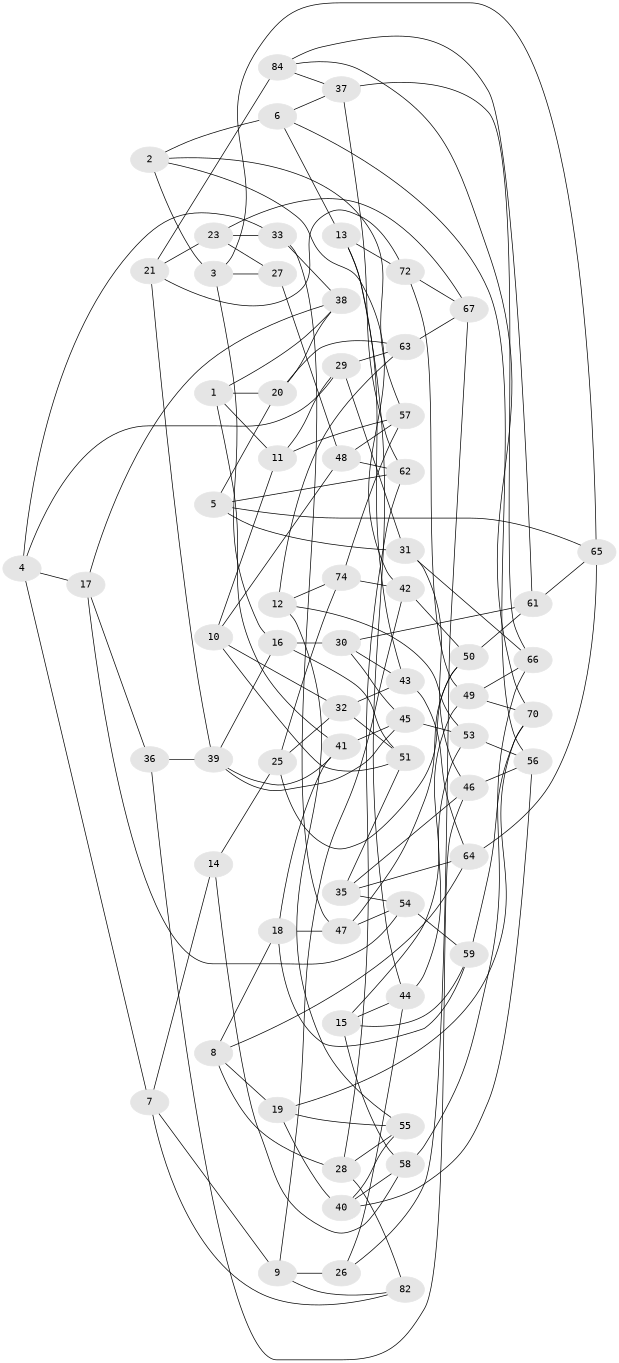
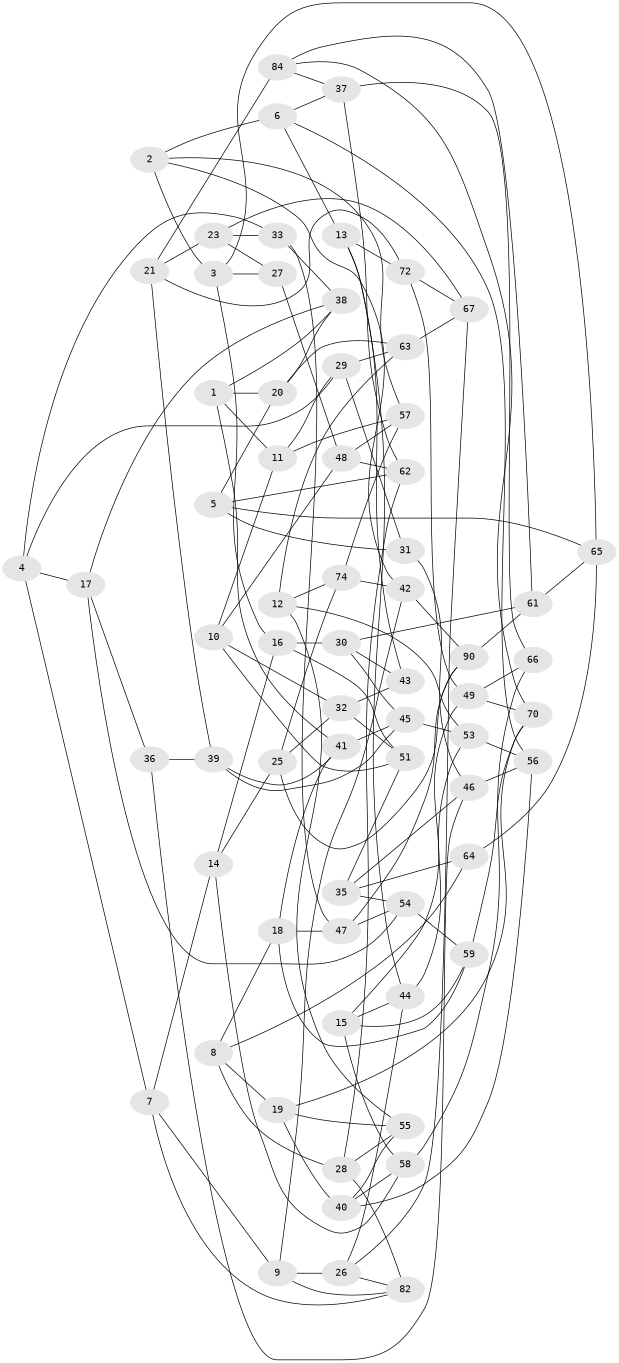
(469, 605) -> none
(469, 657) -> (469, 657)
(246, 701) -> (246, 754)
(442, 767) -> none
none -> (373, 1281)
